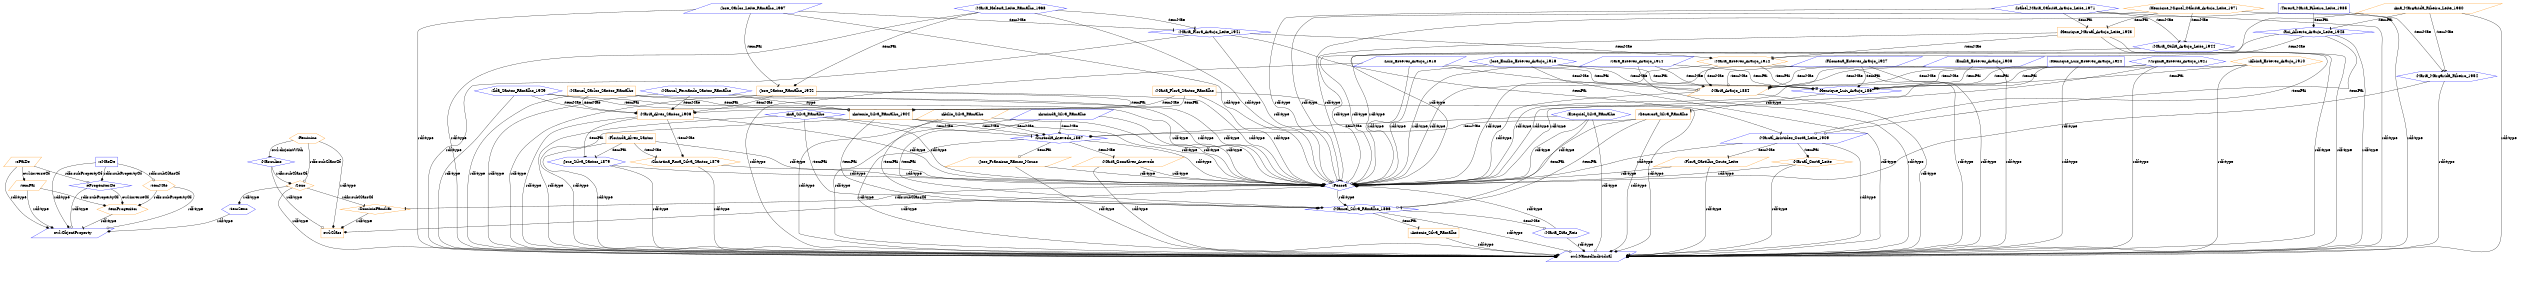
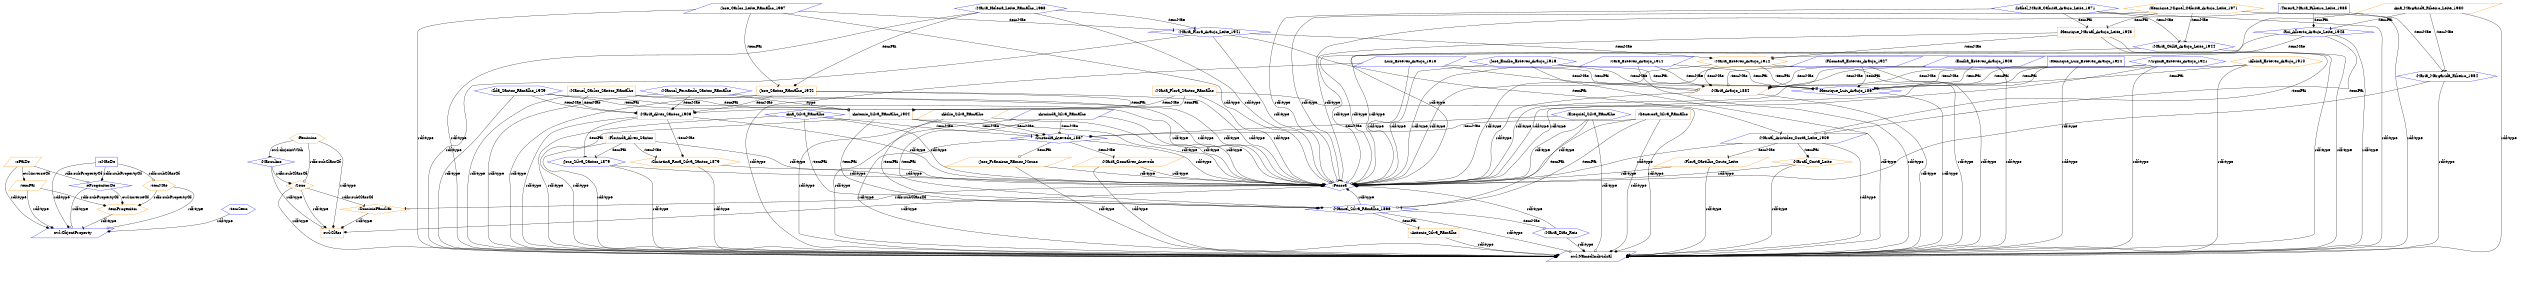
(1752, 103) -> (1921, 246)
(262, 189) -> (310, 210)
(1338, 198) -> (1356, 196)
